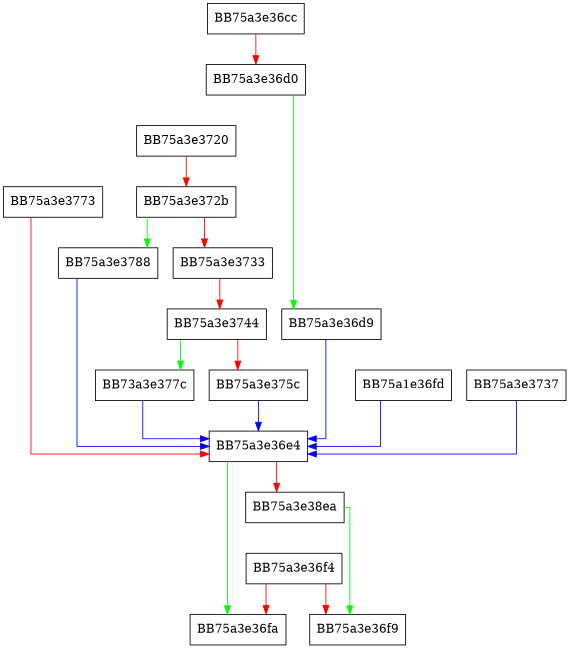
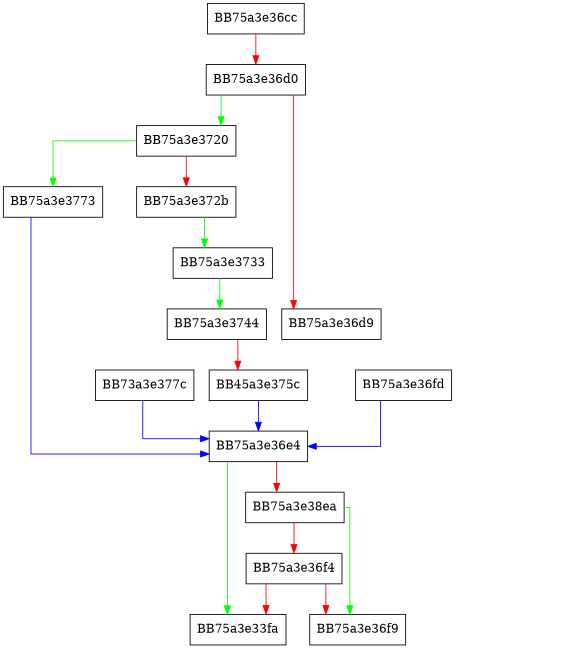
none -> (221, 106)
none -> (76, 141)
(294, 198) -> (294, 198)
(205, 228) -> (205, 228)
(108, 263) -> none
(220, 289) -> (220, 289)
(181, 350) -> none
(258, 385) -> (258, 385)
(404, 385) -> (404, 385)
(516, 385) -> none
(326, 394) -> none
(31, 420) -> (31, 420)
none -> (294, 534)
(238, 630) -> (238, 630)
